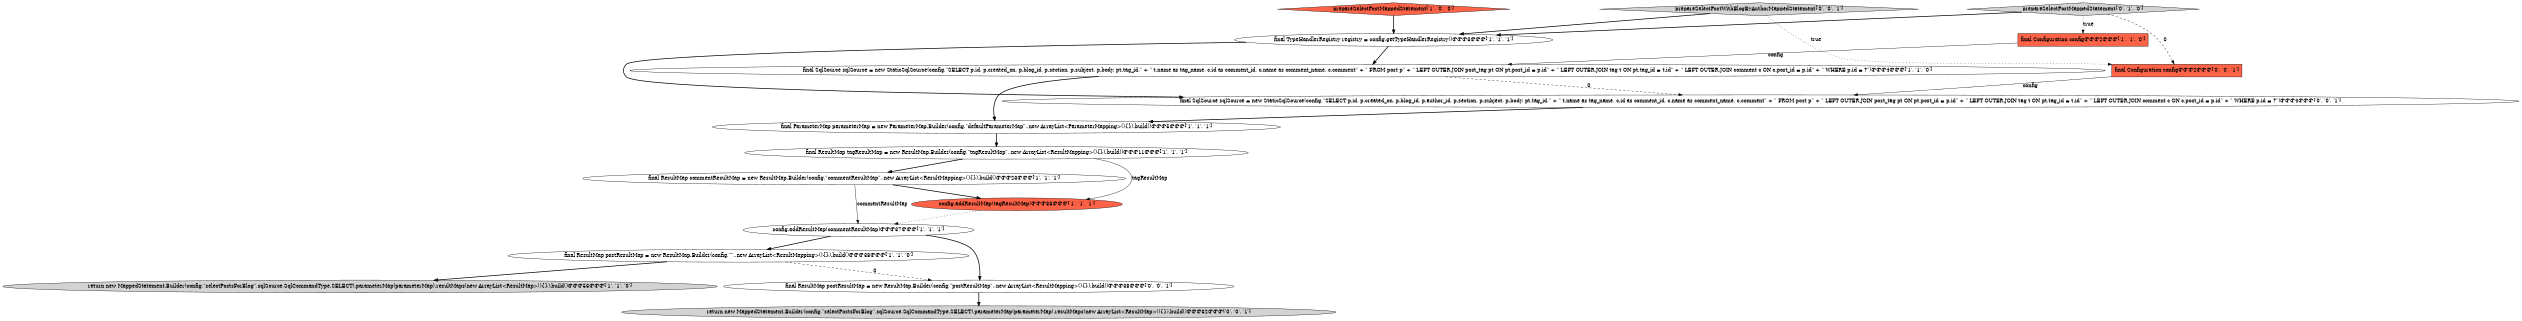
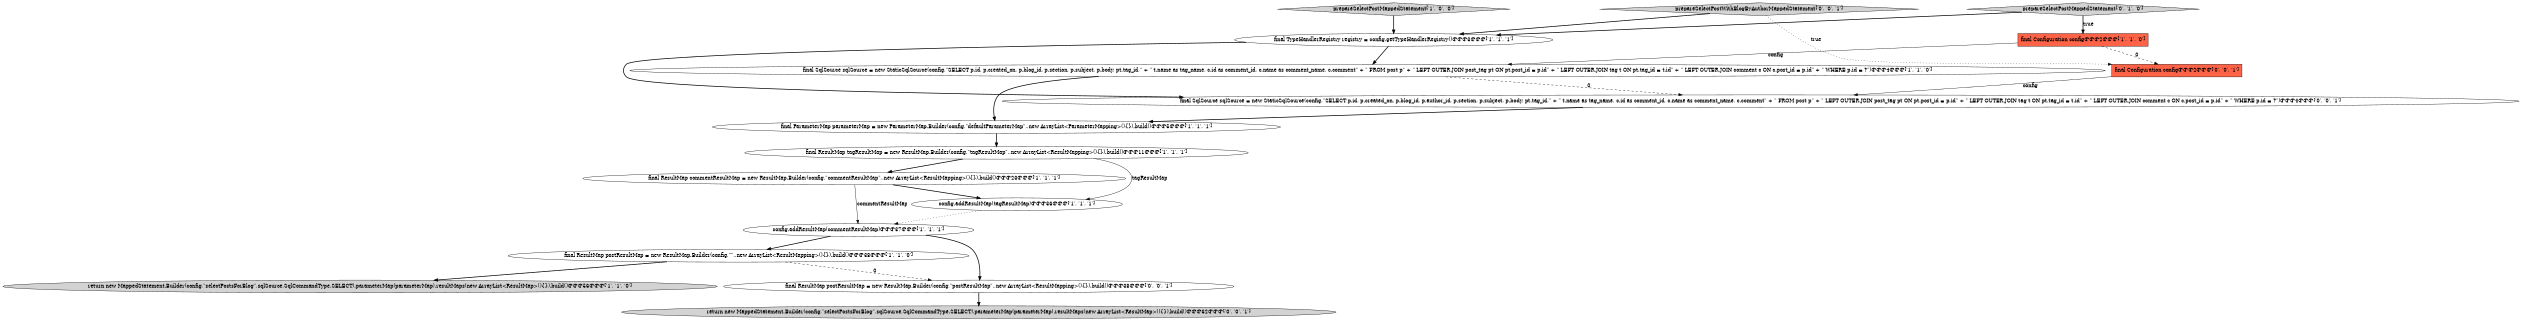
(1394, 9) -> (1394, 9)
(2083, 23) -> (2083, 23)
(2146, 30) -> (2128, 55)
(1017, 204) -> (1017, 204)
